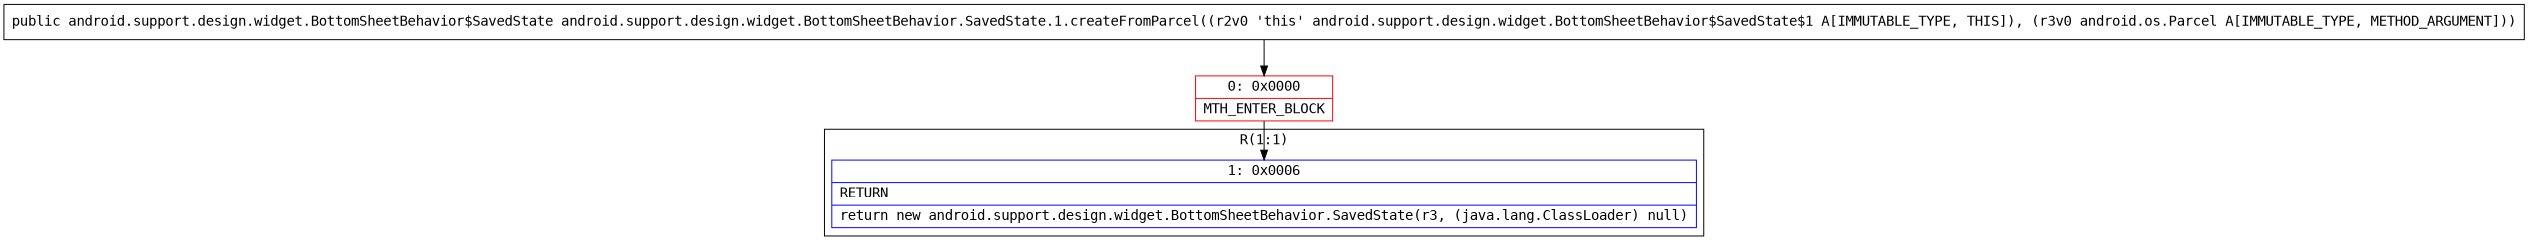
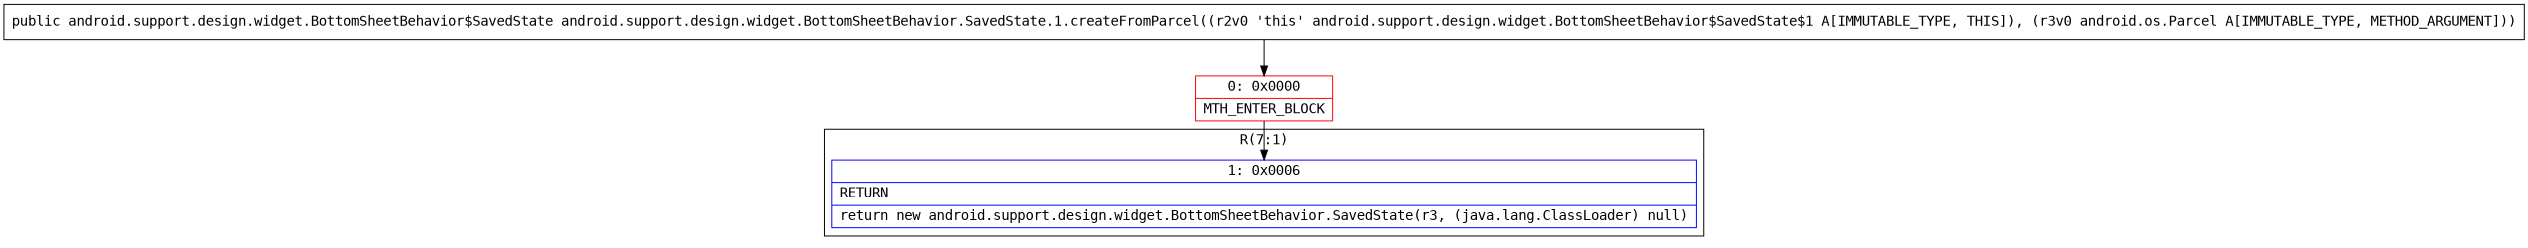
(1264, 141) -> (1264, 141)
